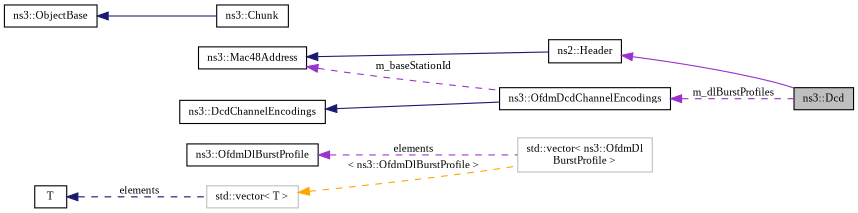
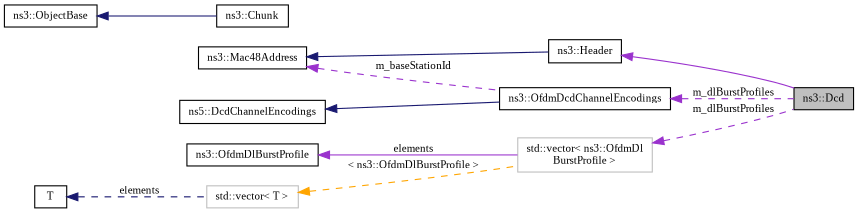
(585, 51) -> (585, 51)
(253, 112) -> (253, 112)
none -> (729, 127)
(424, 155) -> (424, 155)
